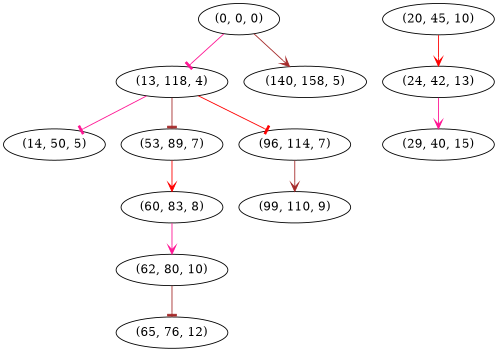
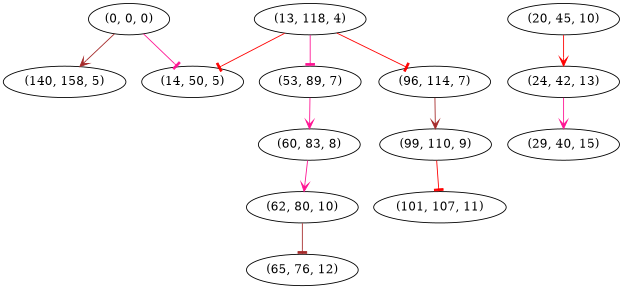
(207, 49) -> (159, 49)
(172, 111) -> (310, 48)
(115, 112) -> (253, 50)
(172, 172) -> (310, 109)
none -> (440, 207)
